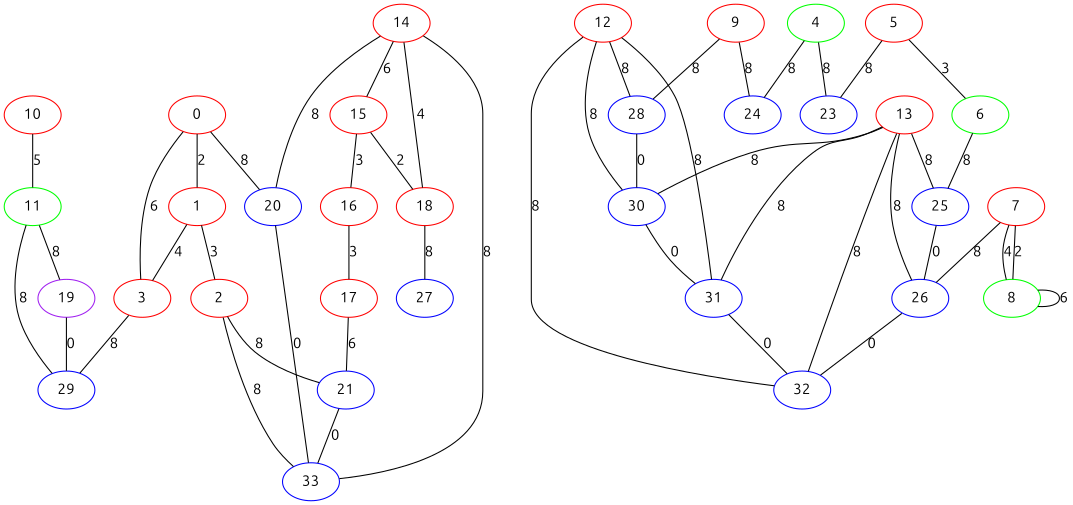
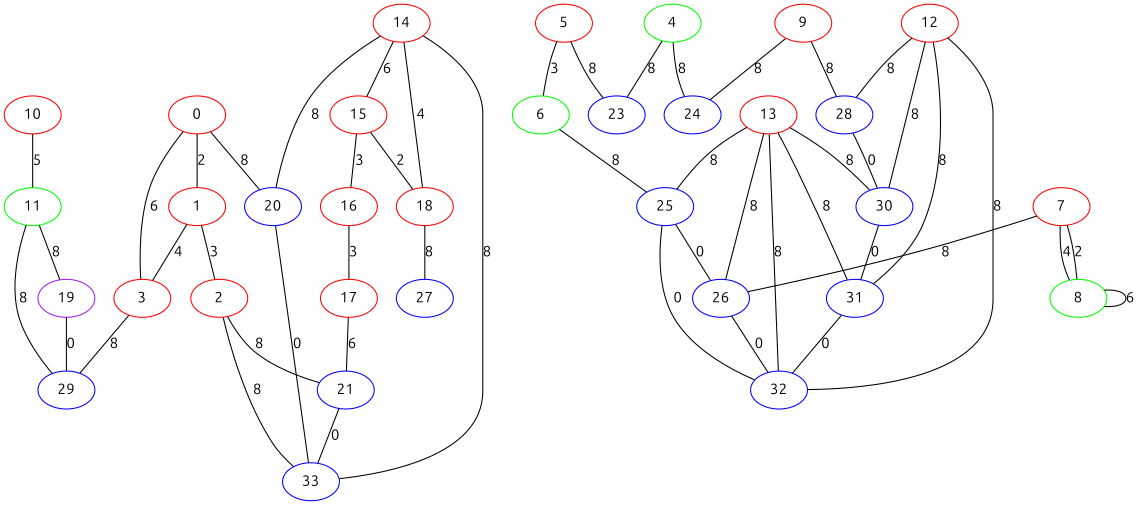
none -> (676, 321)
